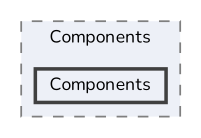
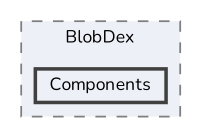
(101, 38) -> (101, 38)
